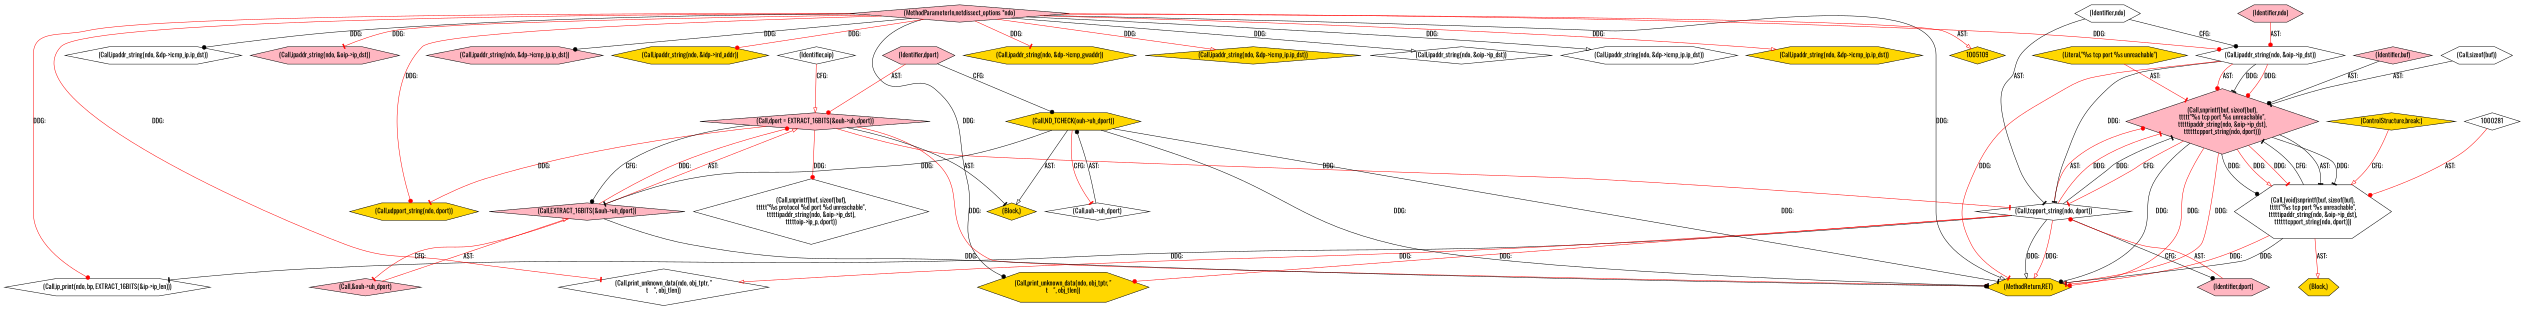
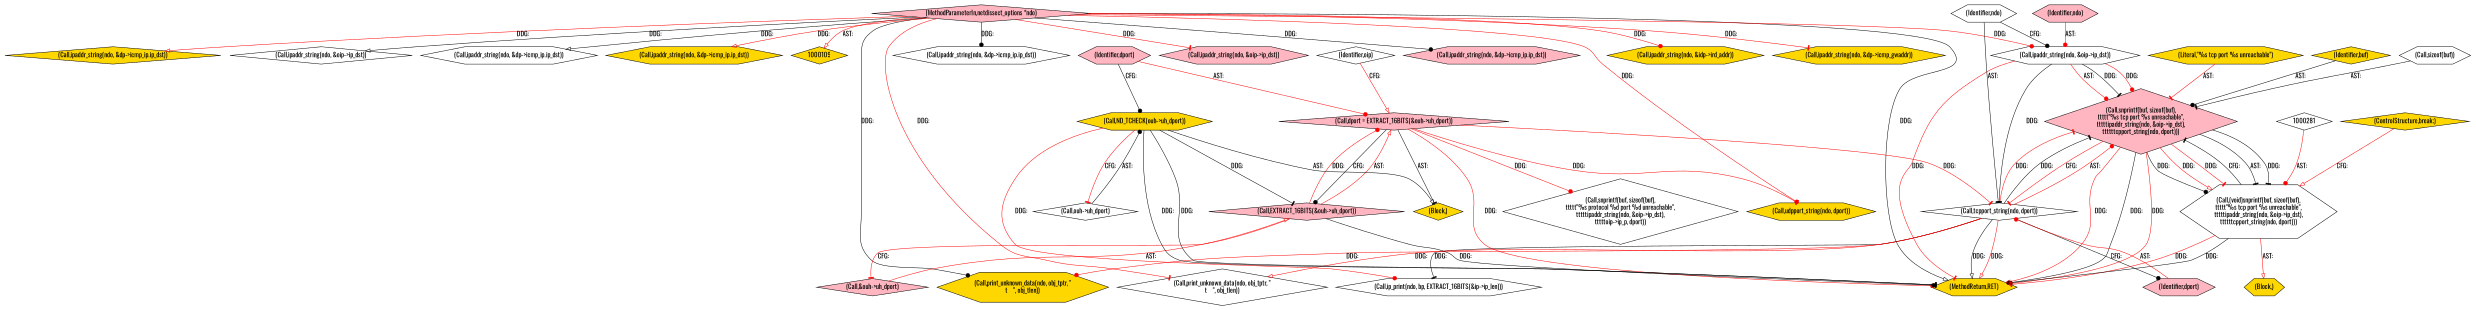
(314, 18) -> (1116, 259)
(1977, 55) -> (819, 55)
(2393, 55) -> (2351, 55)
